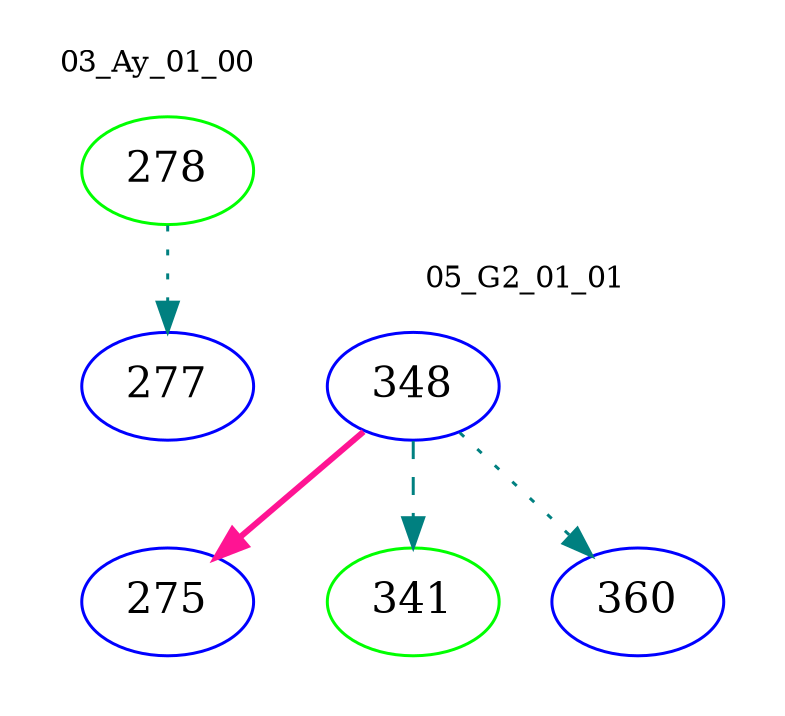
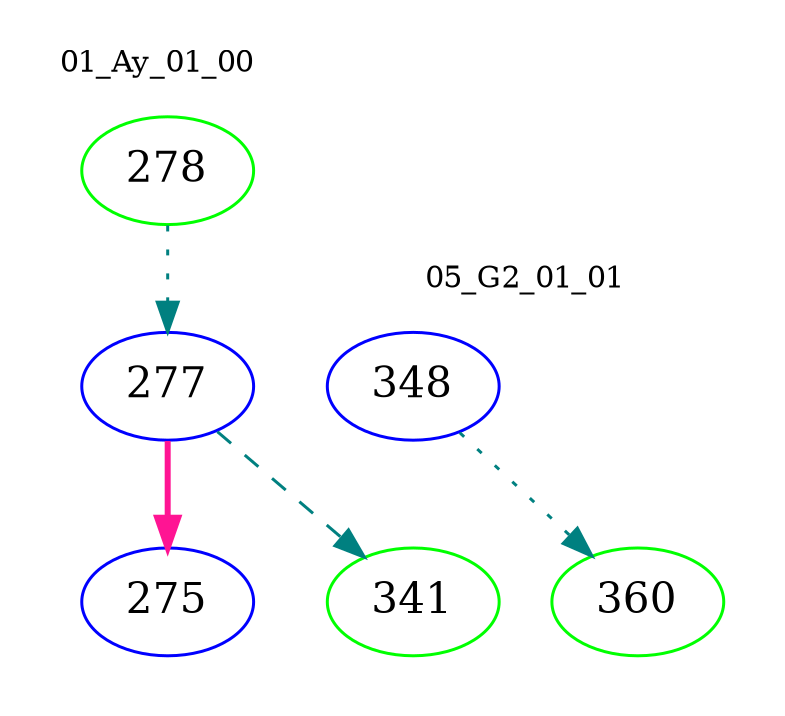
(157, 64) -> (157, 64)
(323, 466) -> (168, 479)
(413, 479) -> (258, 466)
(638, 602) -> (638, 602)
